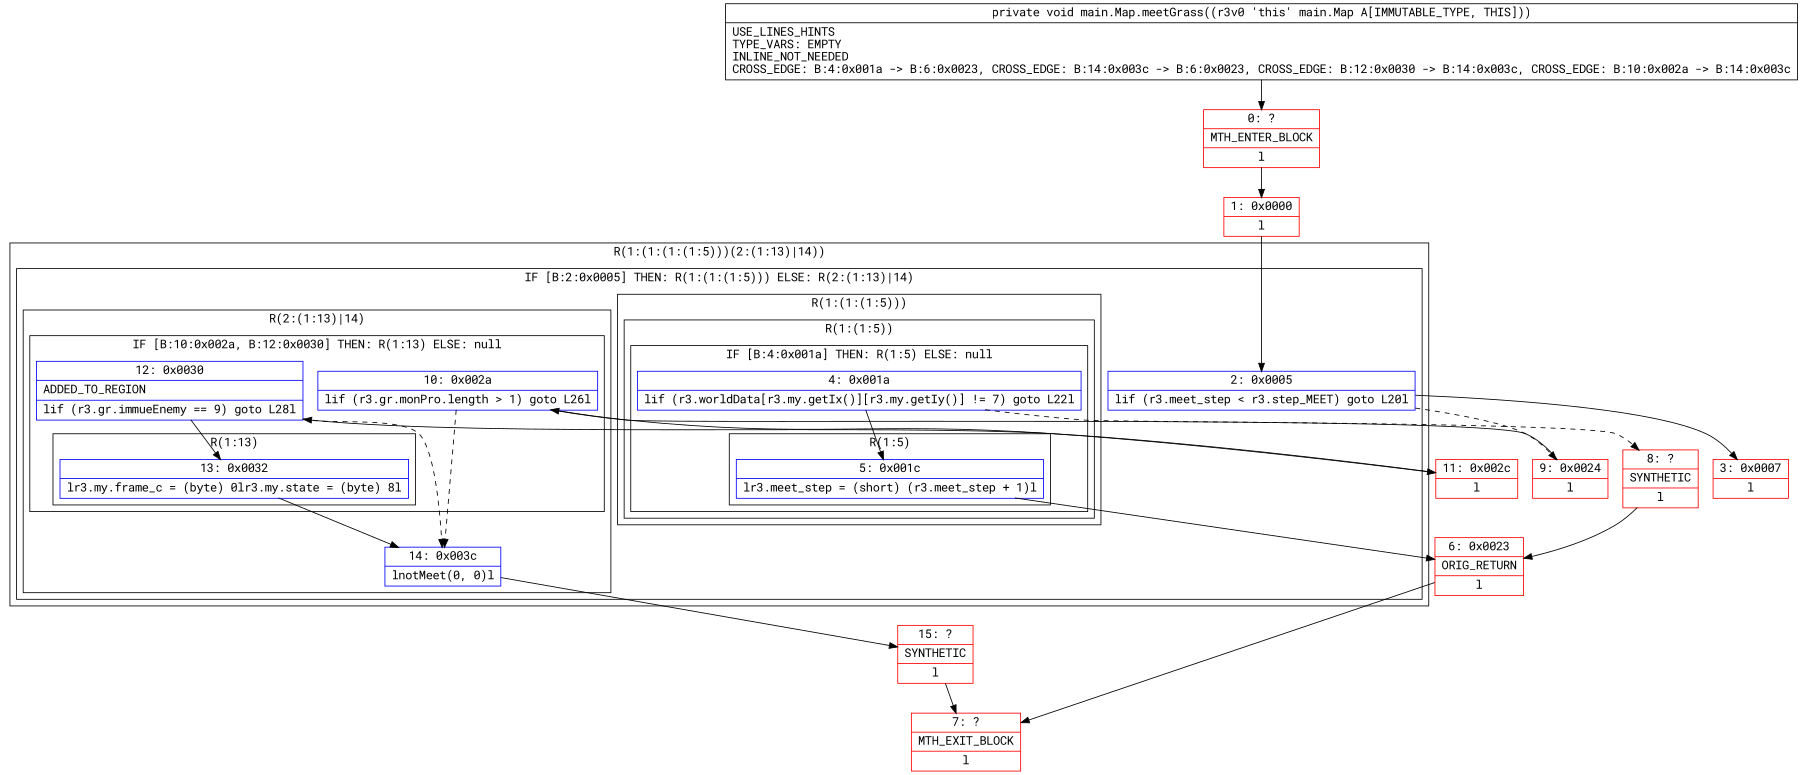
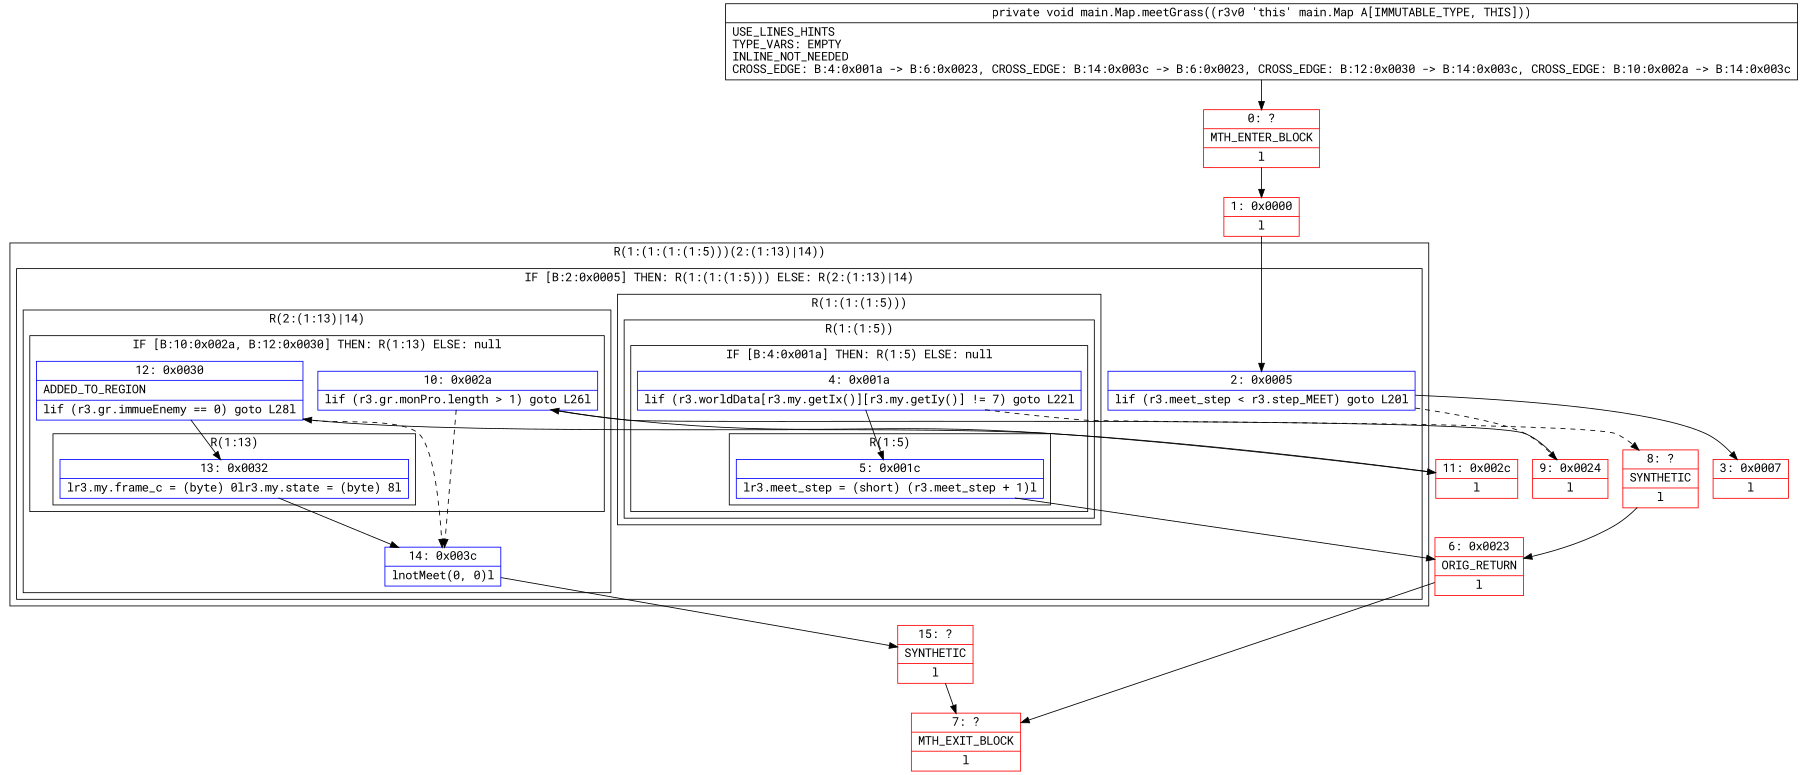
(170, 410) -> (170, 410)
